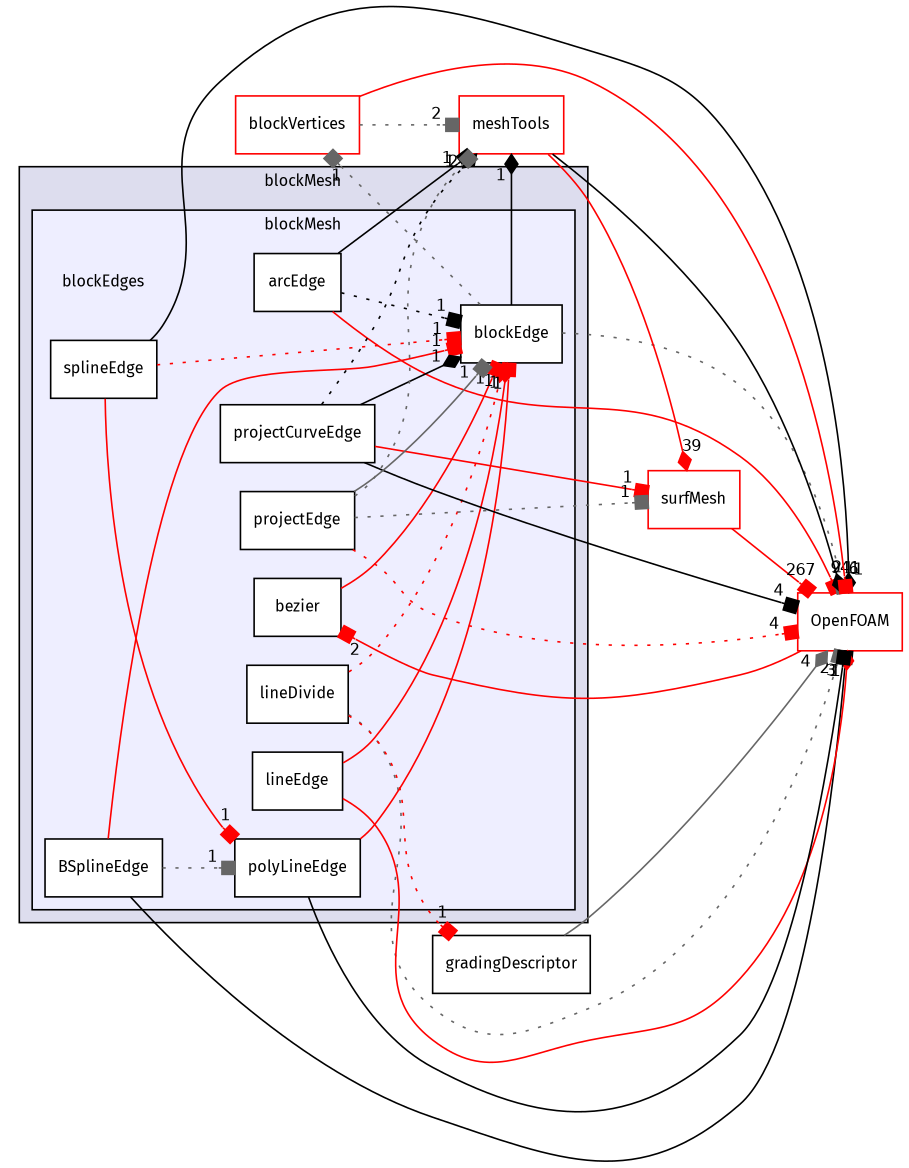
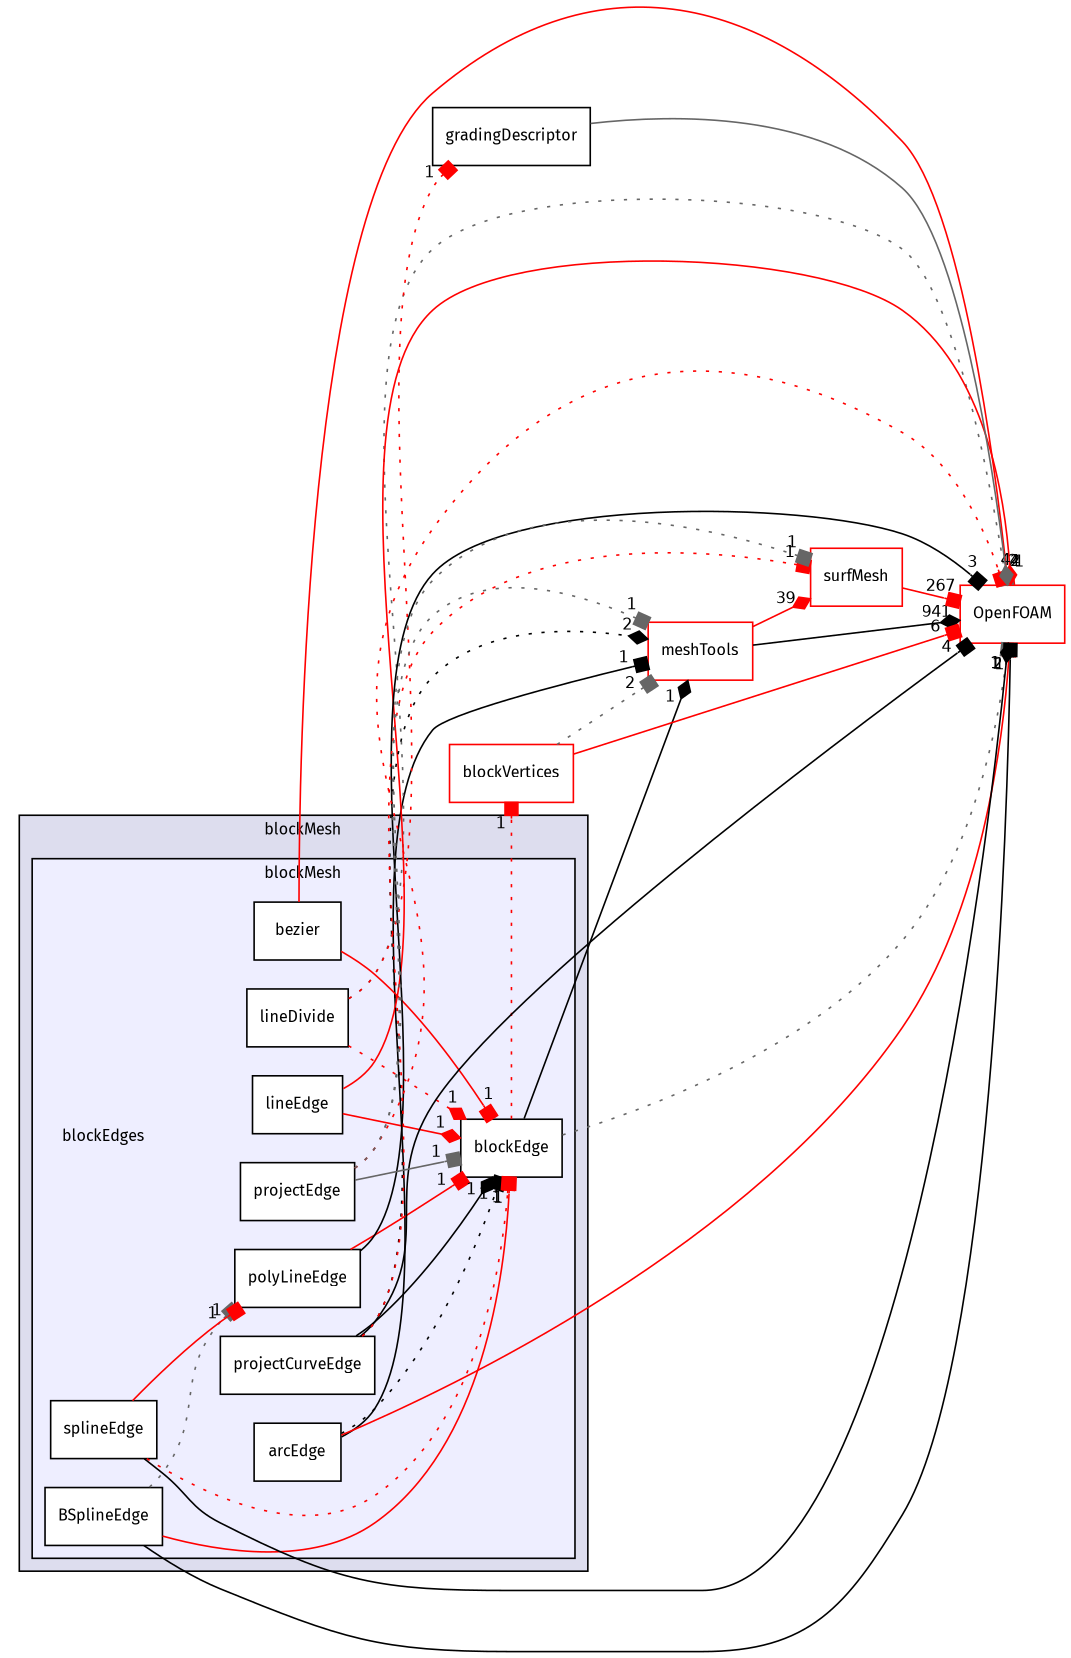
(403, 228) -> (511, 969)
(516, 470) -> (450, 618)
(565, 697) -> (491, 51)
